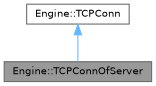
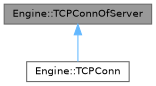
(78, 48) -> (78, 48)
